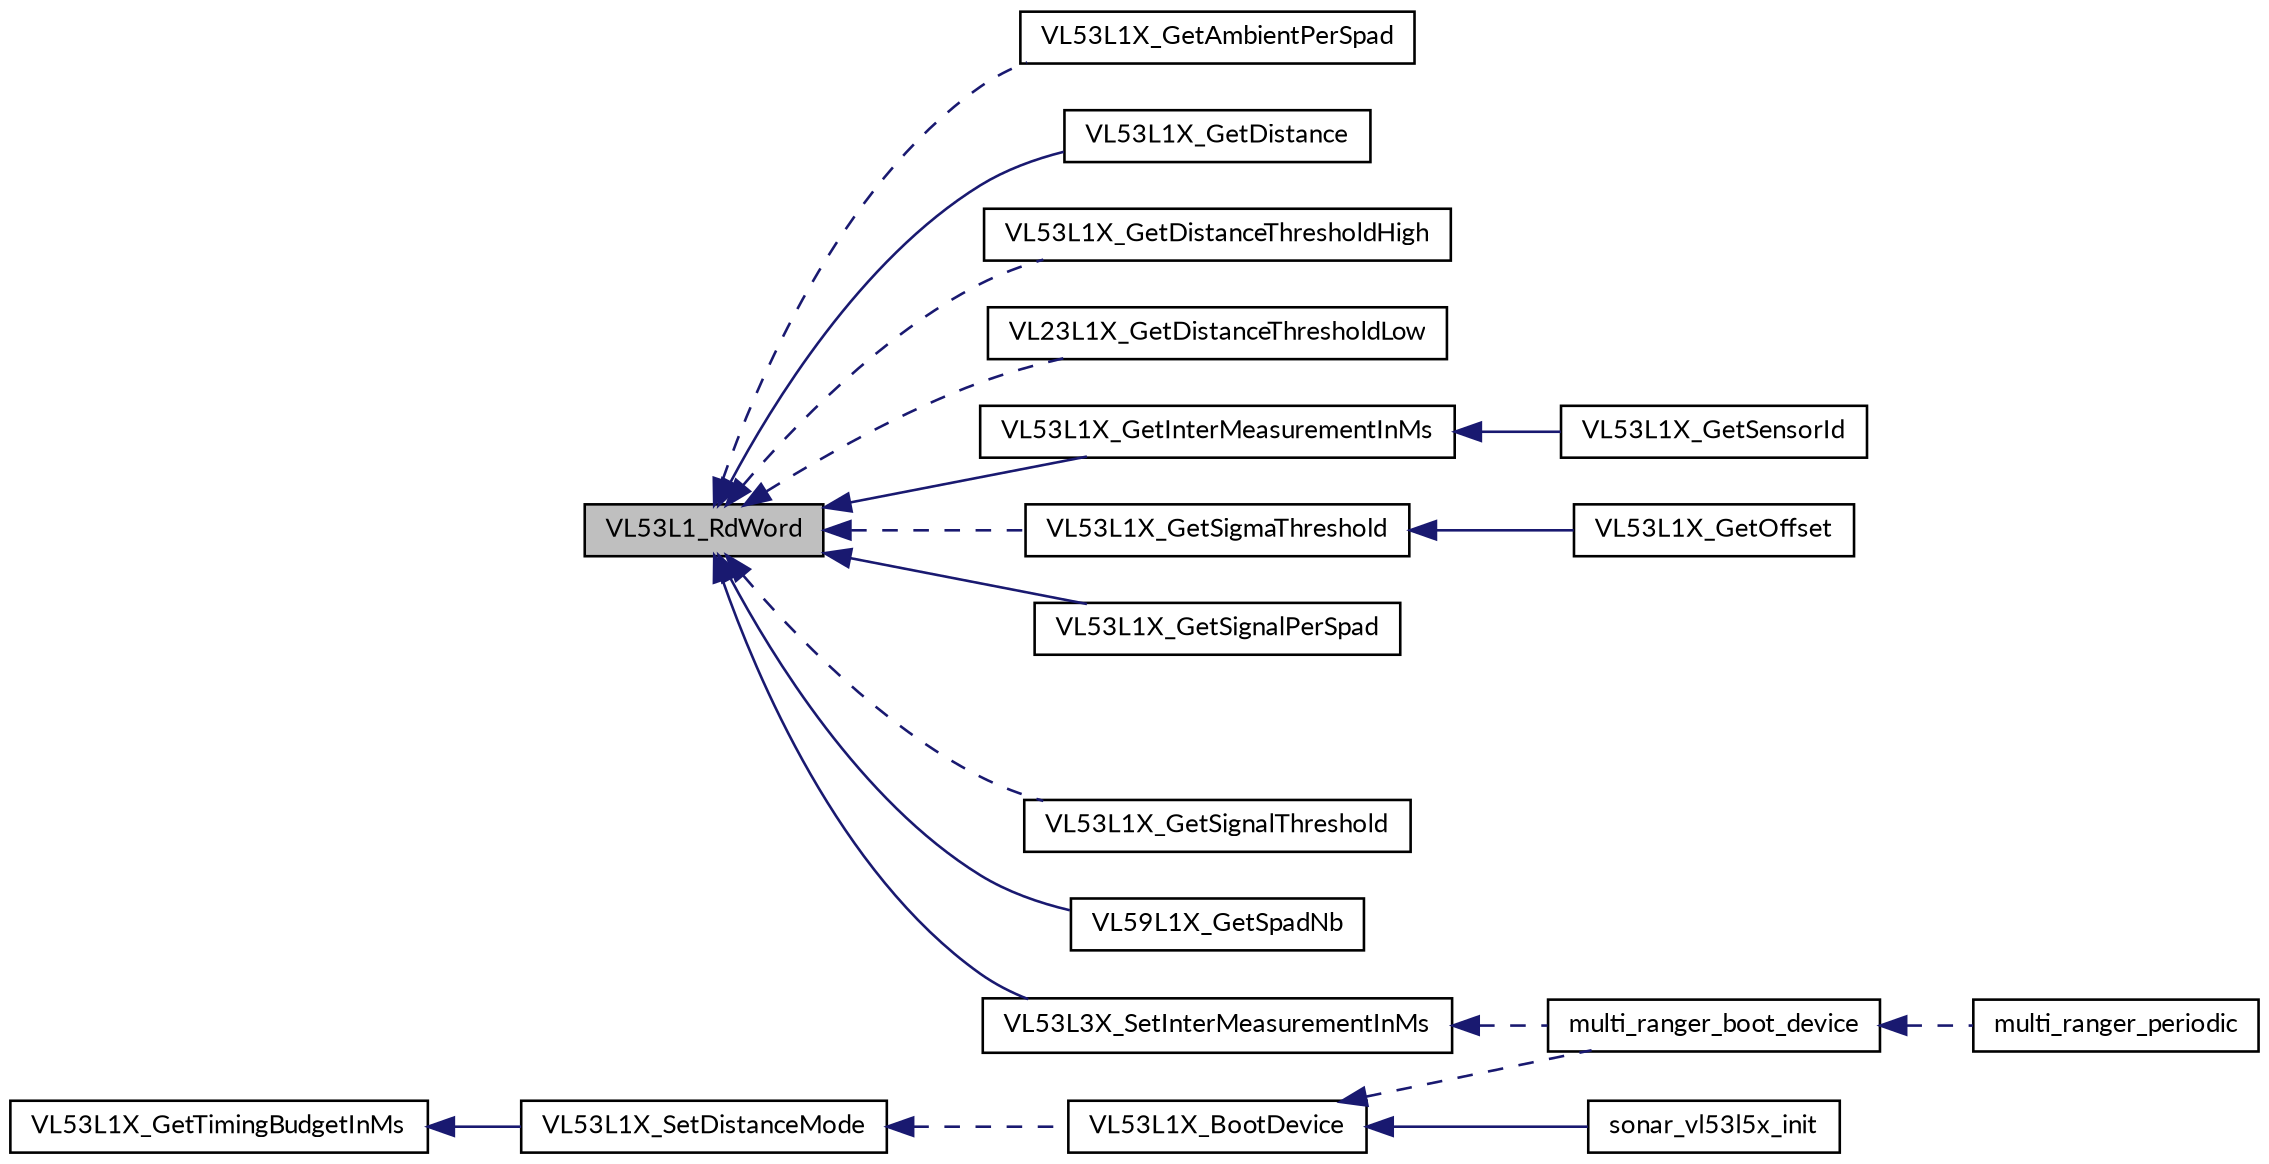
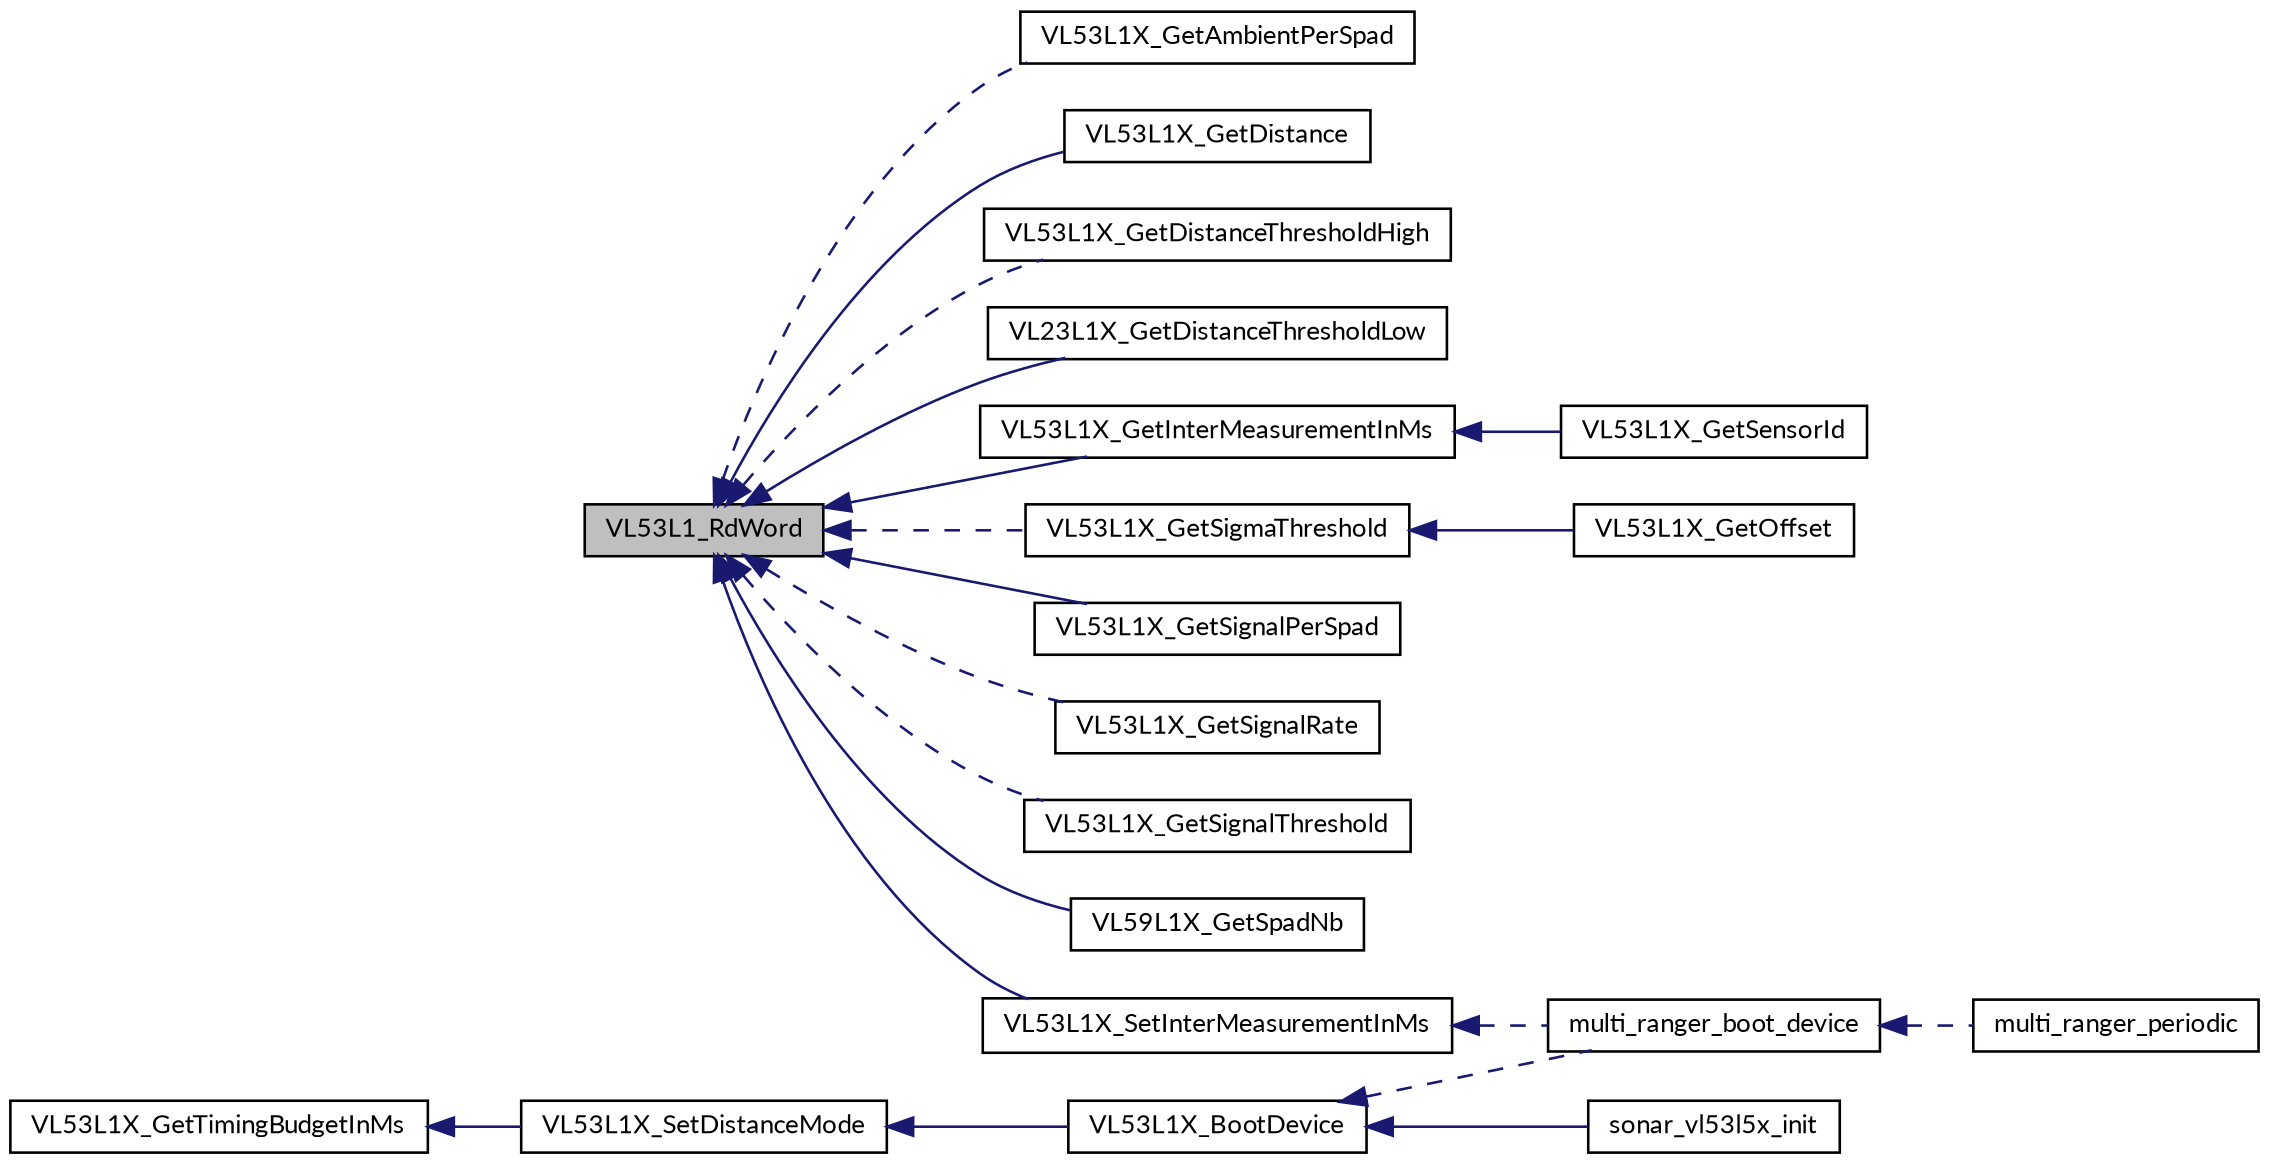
(911, 412) -> (911, 412)
none -> (1217, 727)
(1217, 1026) -> (1217, 1026)
(991, 1127) -> (991, 1127)
